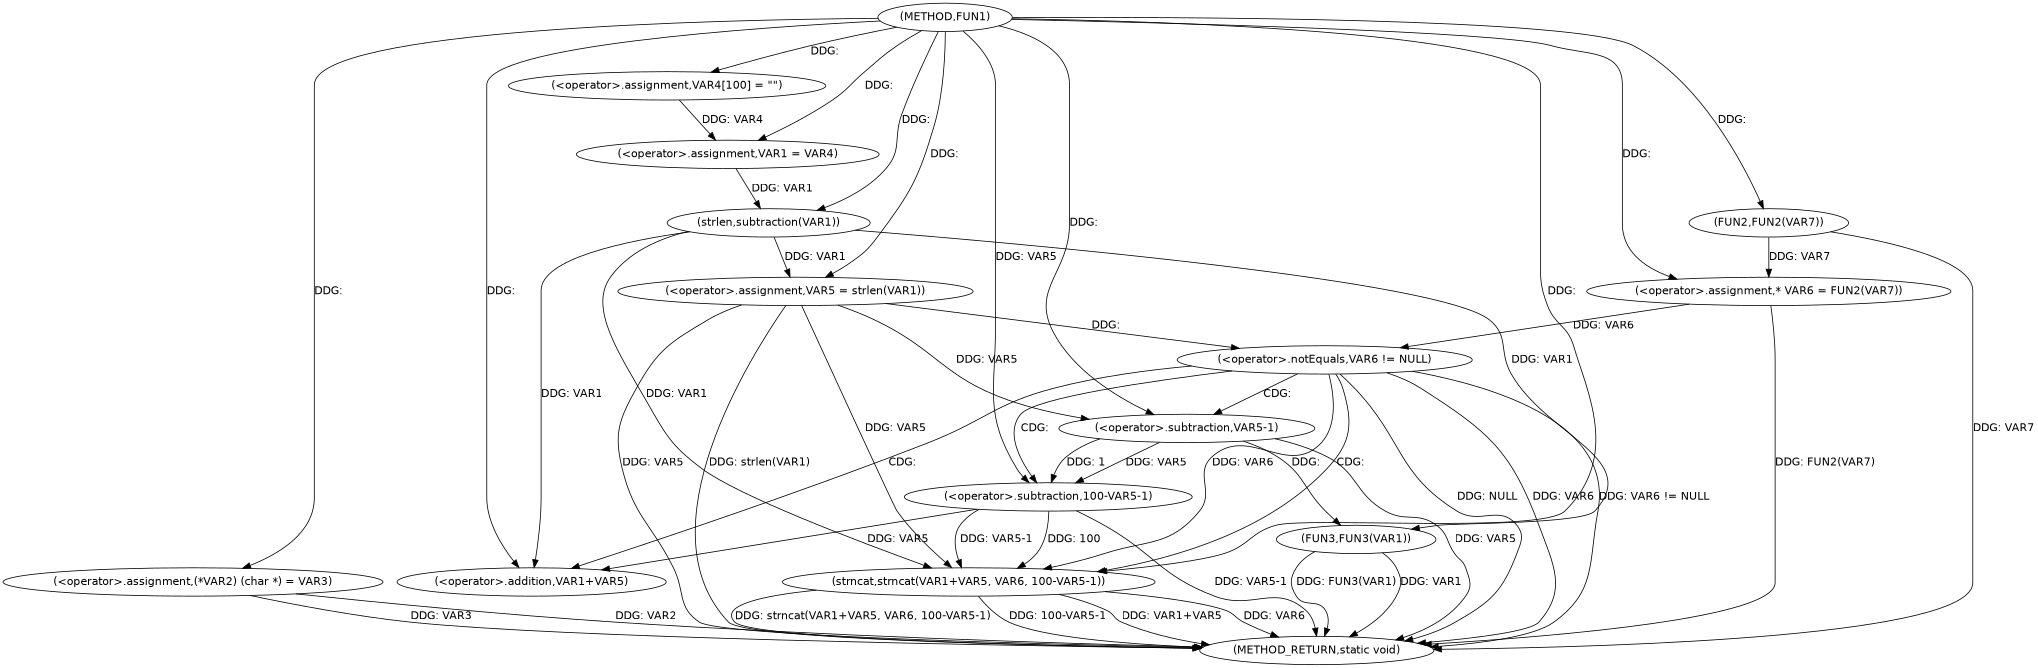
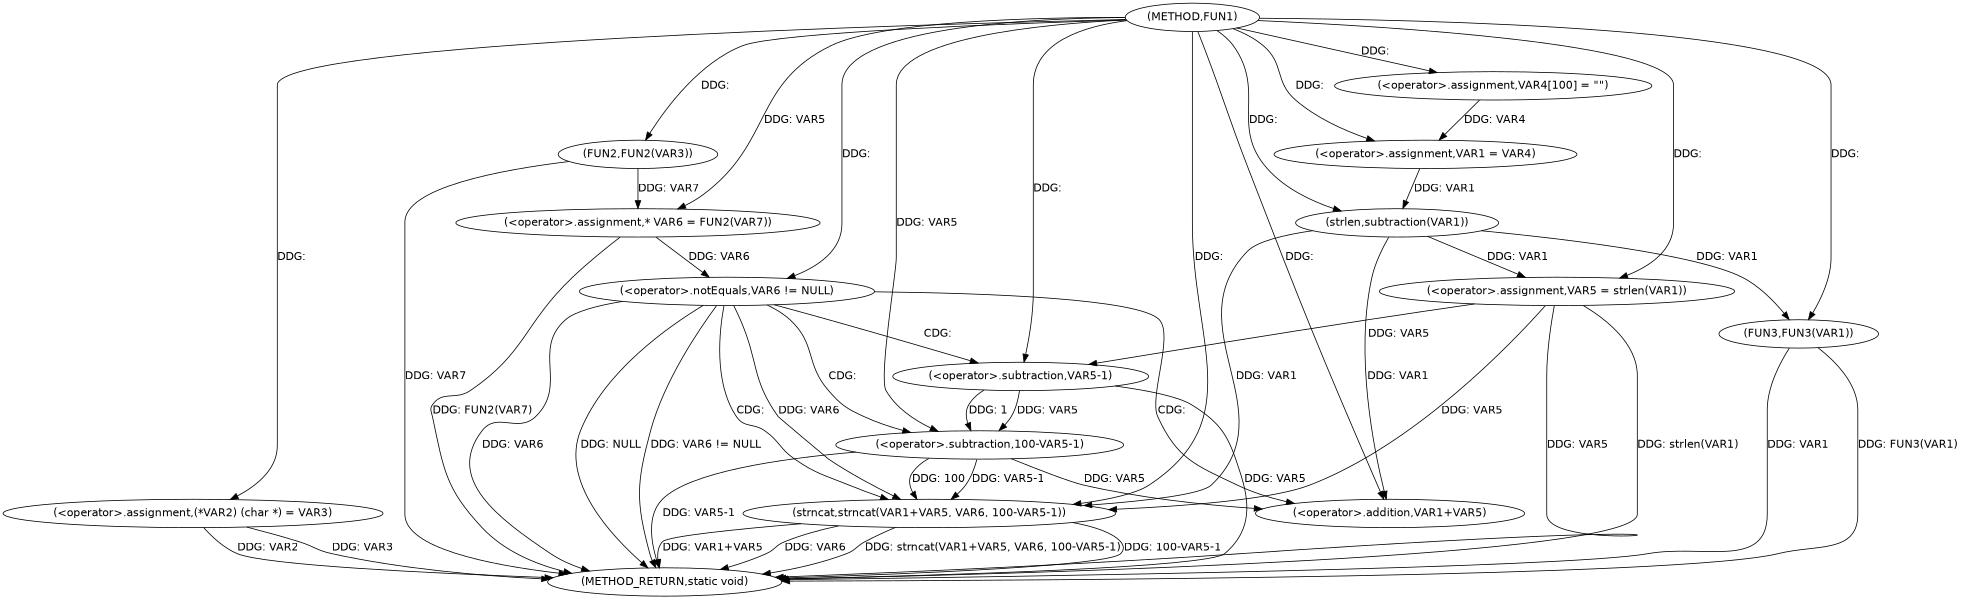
(1638, 154) -> (795, 120)
(1769, 223) -> (638, 154)
(1059, 325) -> (870, 52)
(1296, 472) -> (1667, 37)
